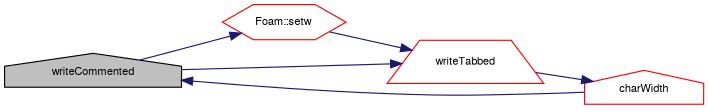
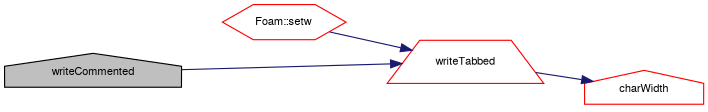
(185, 48) -> none
(388, 94) -> none
